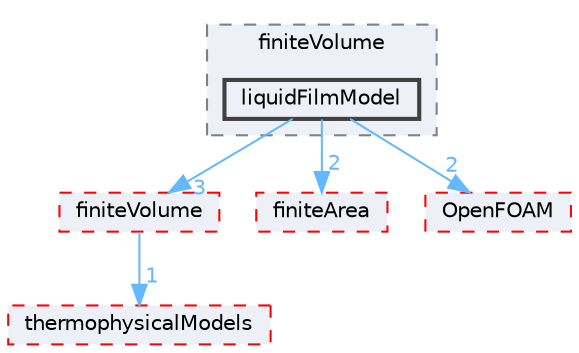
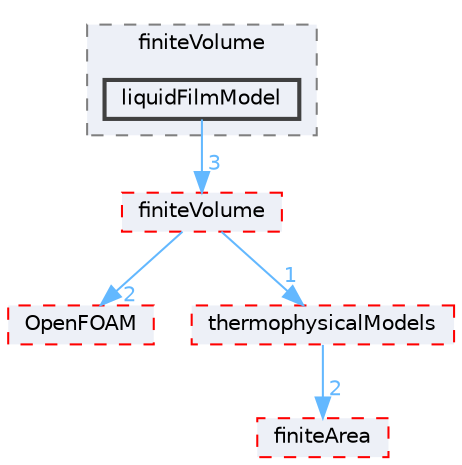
(322, 148) -> (323, 371)
(401, 150) -> (149, 262)
